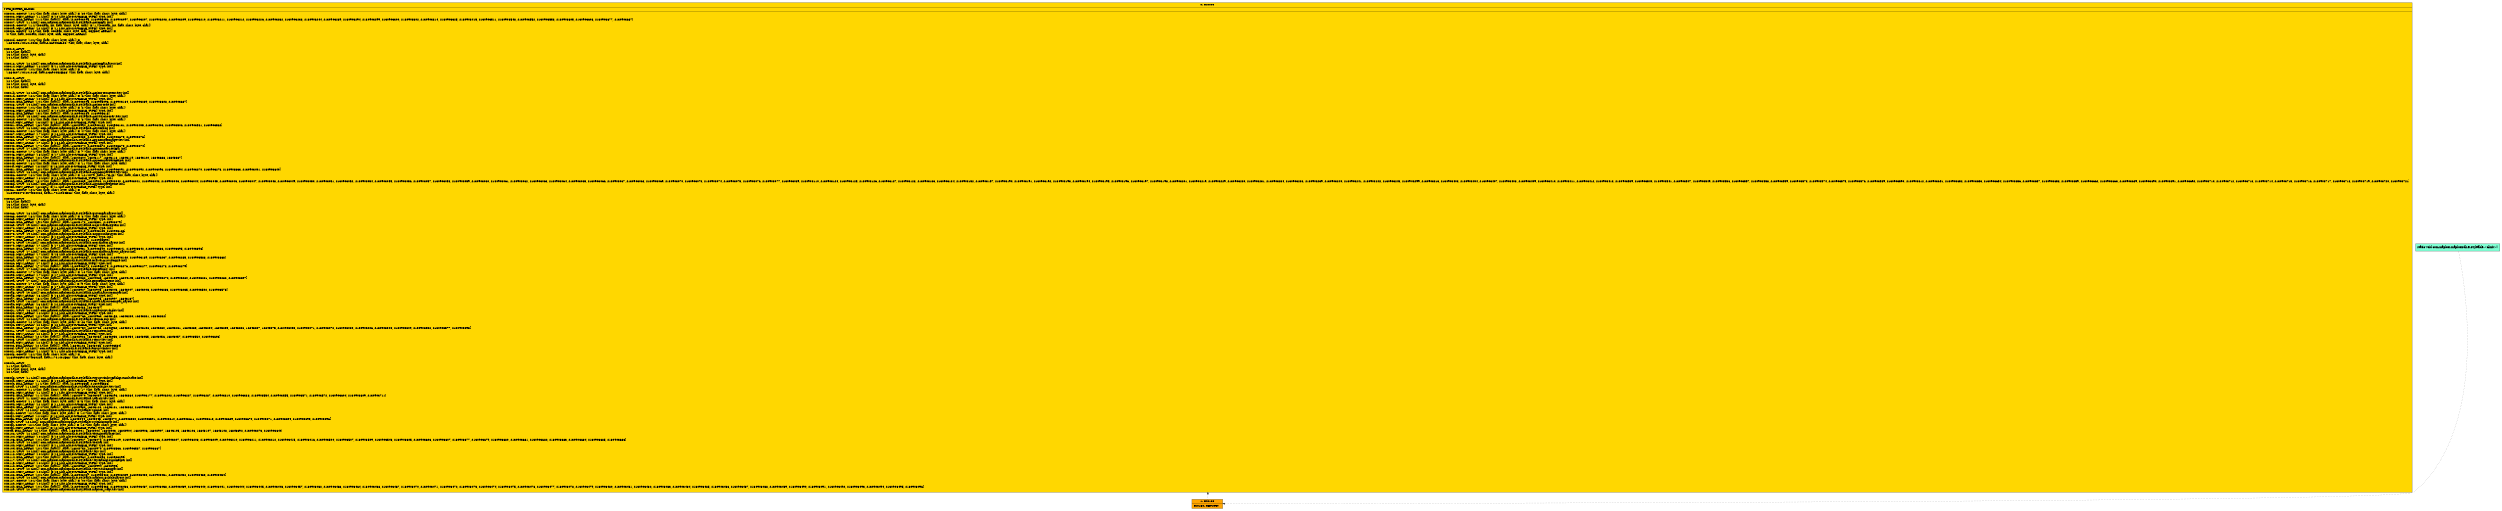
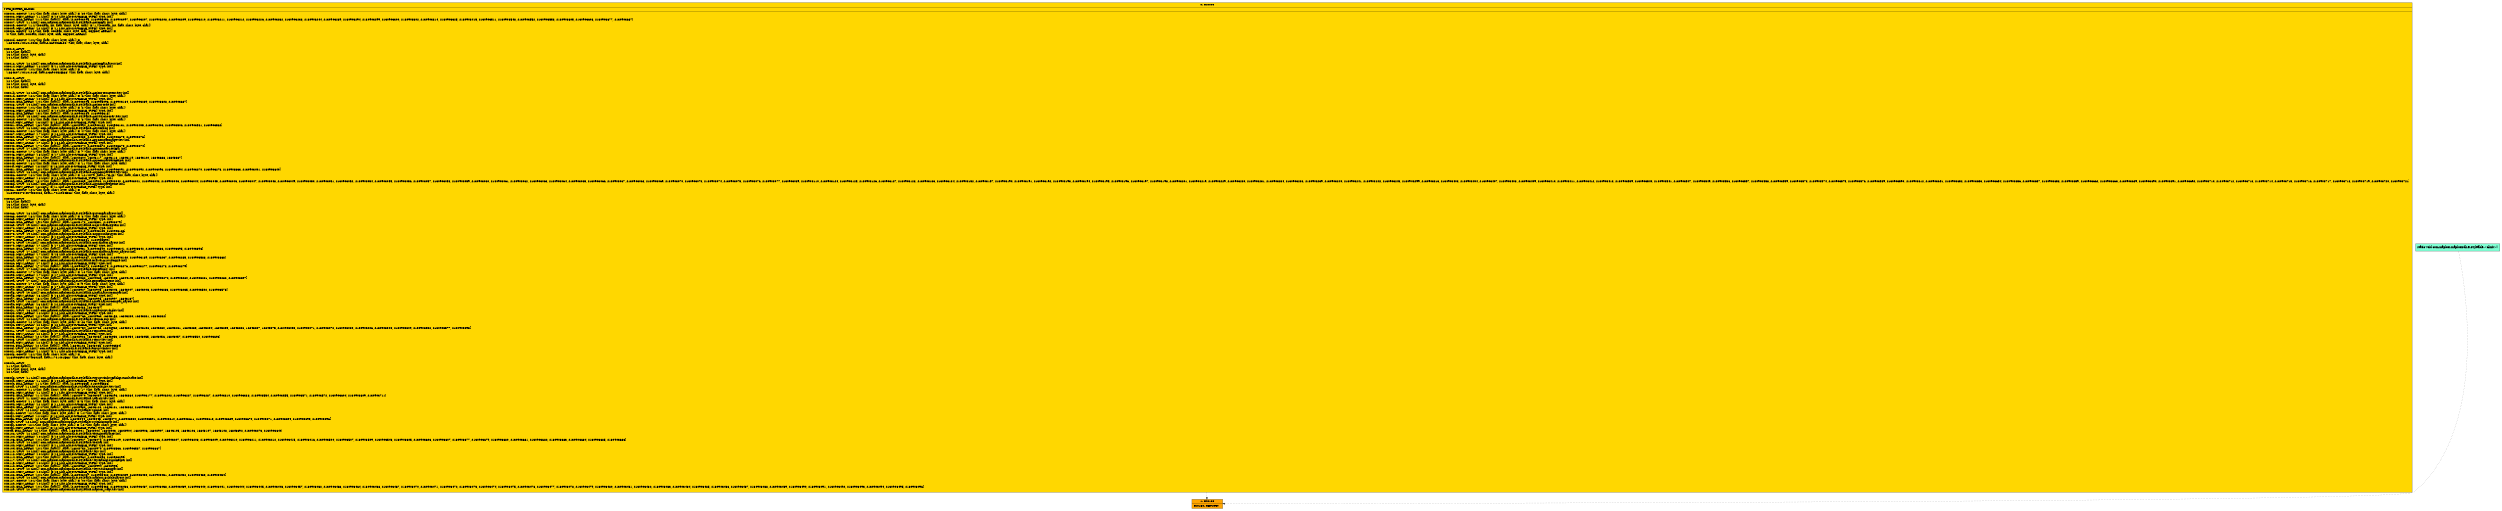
(1208, 497) -> (1207, 495)
